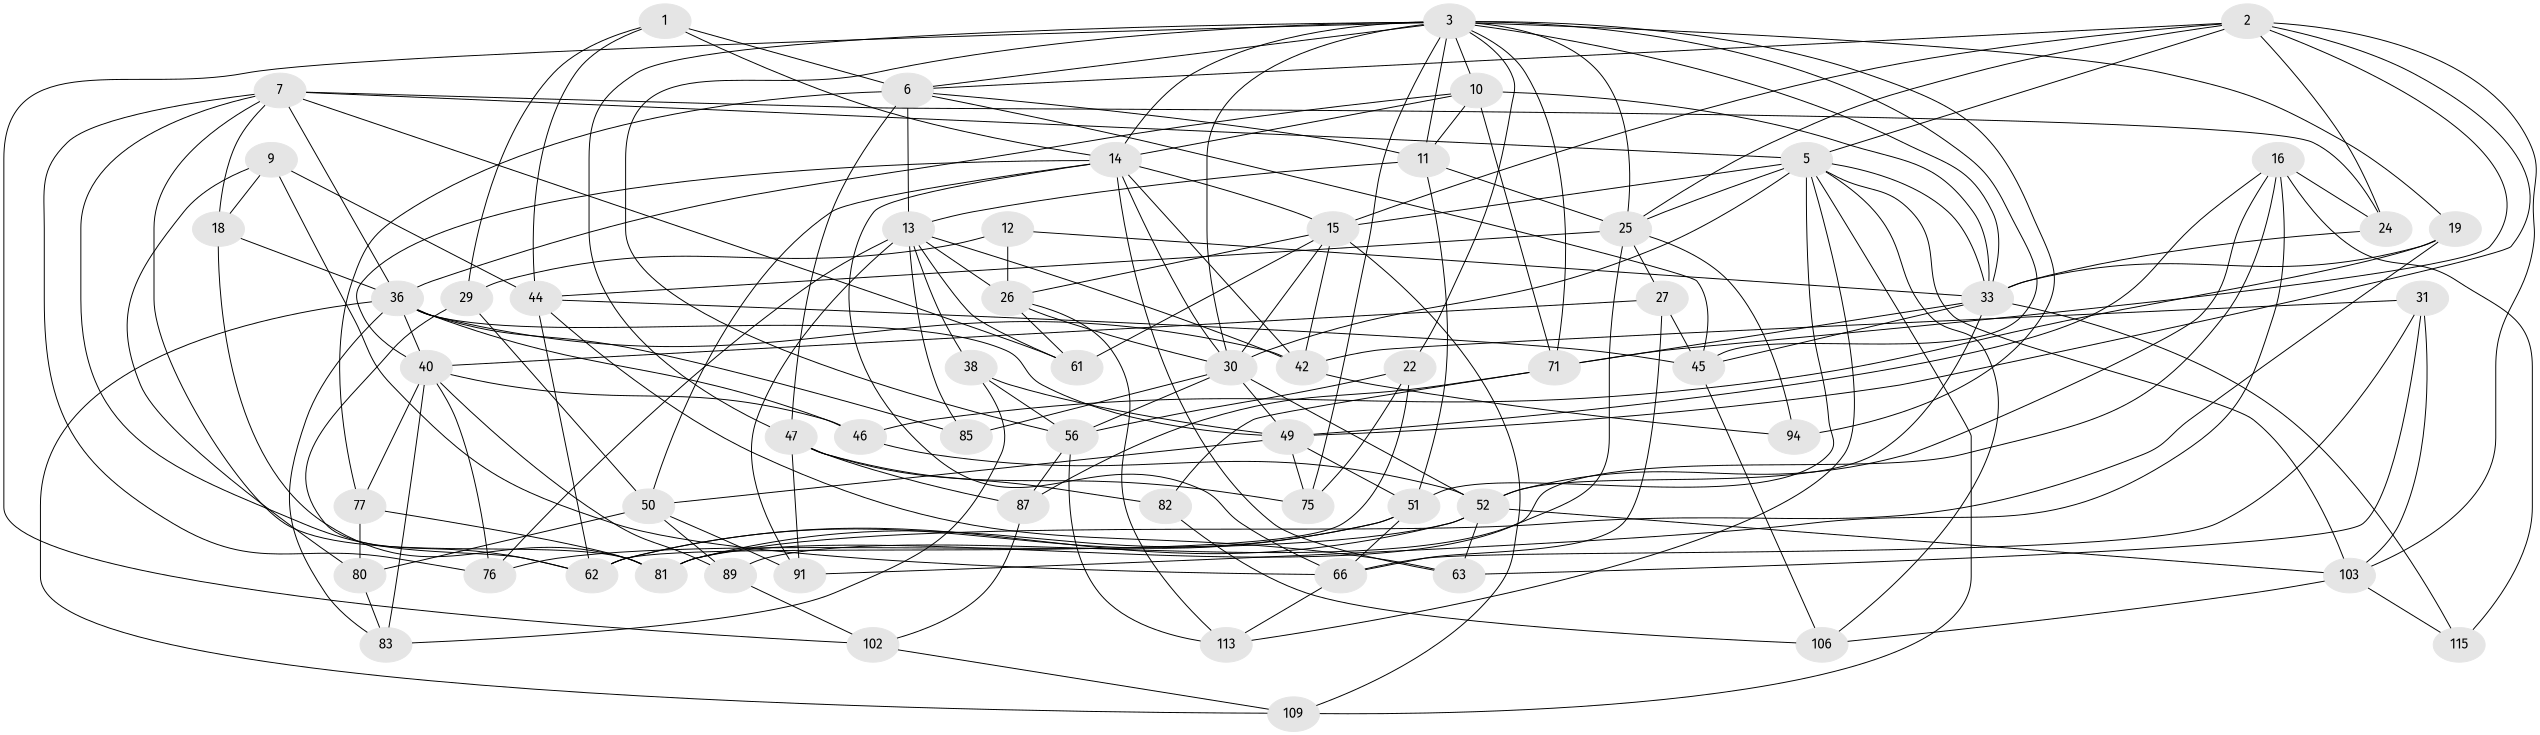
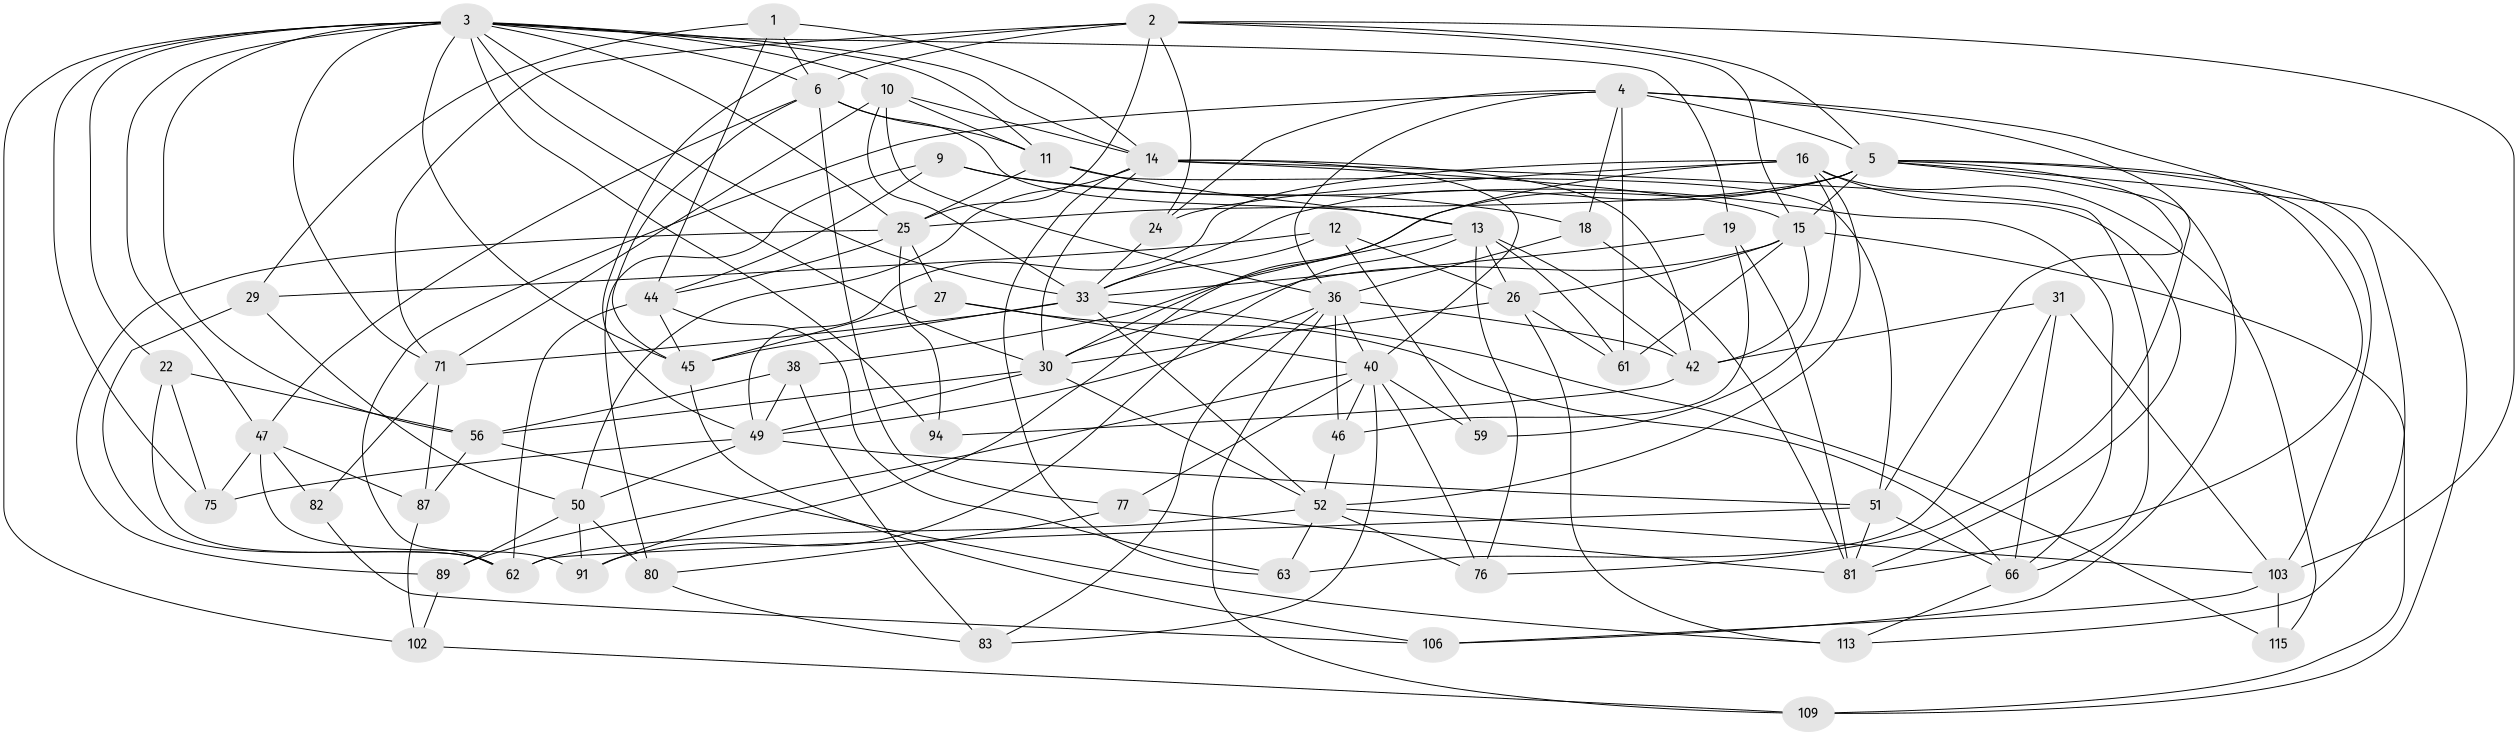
(280, 90) -> (1622, 90)
(966, 437) -> none
none -> (1481, 437)
